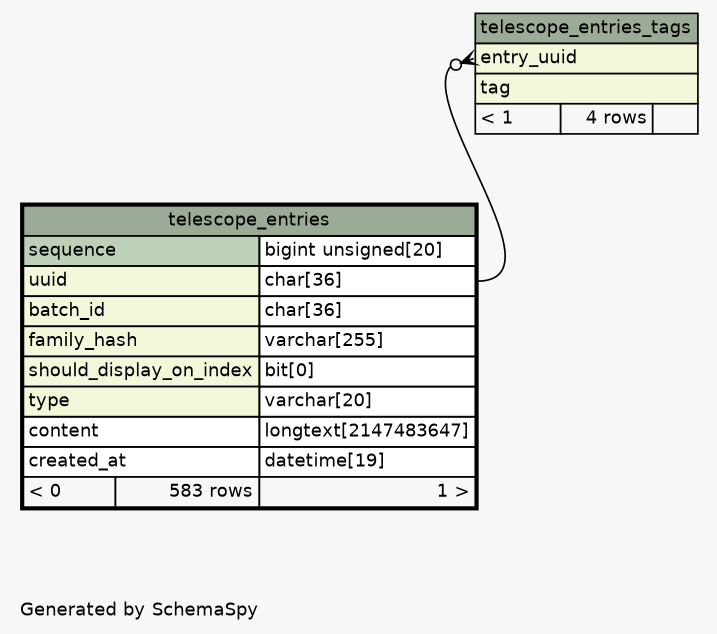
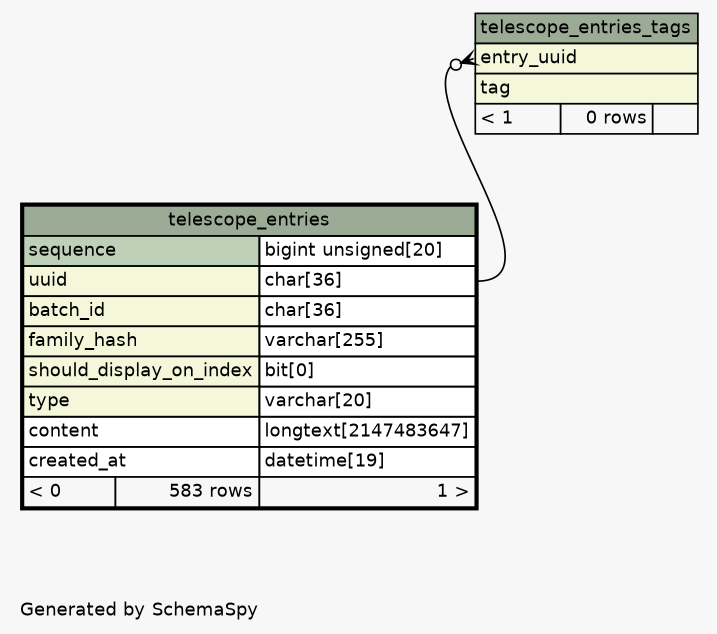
(617, 118) -> (617, 118)
